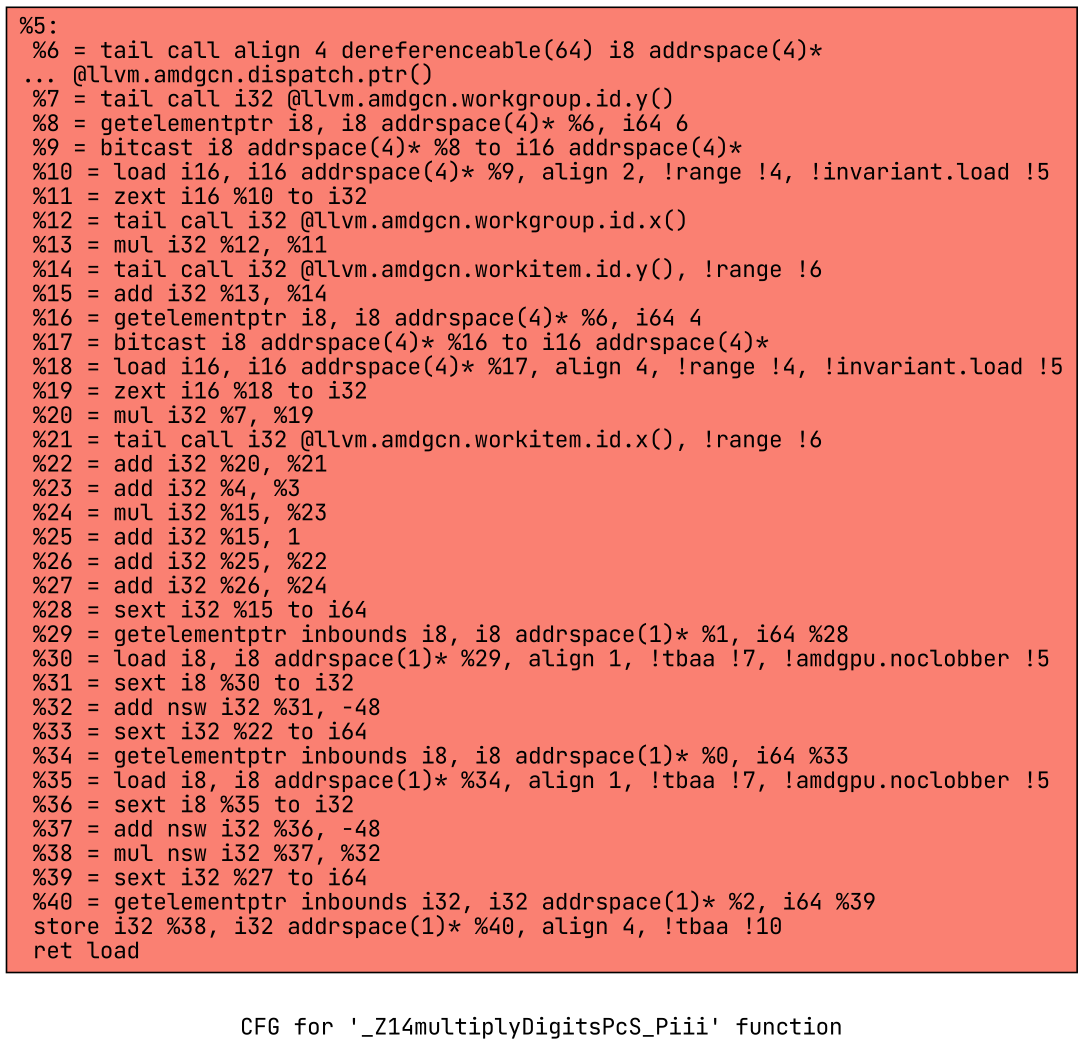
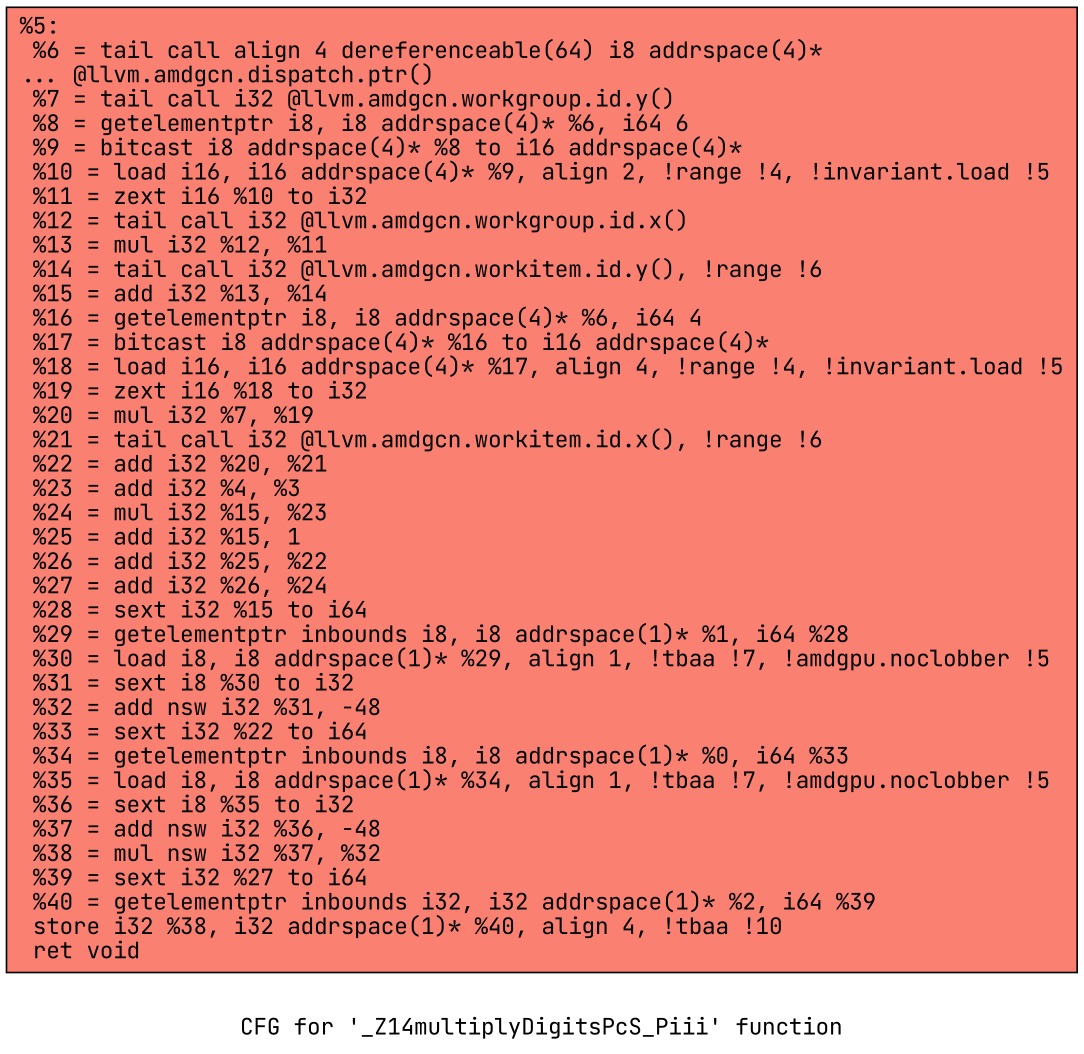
(80, 951) -> (80, 951)
